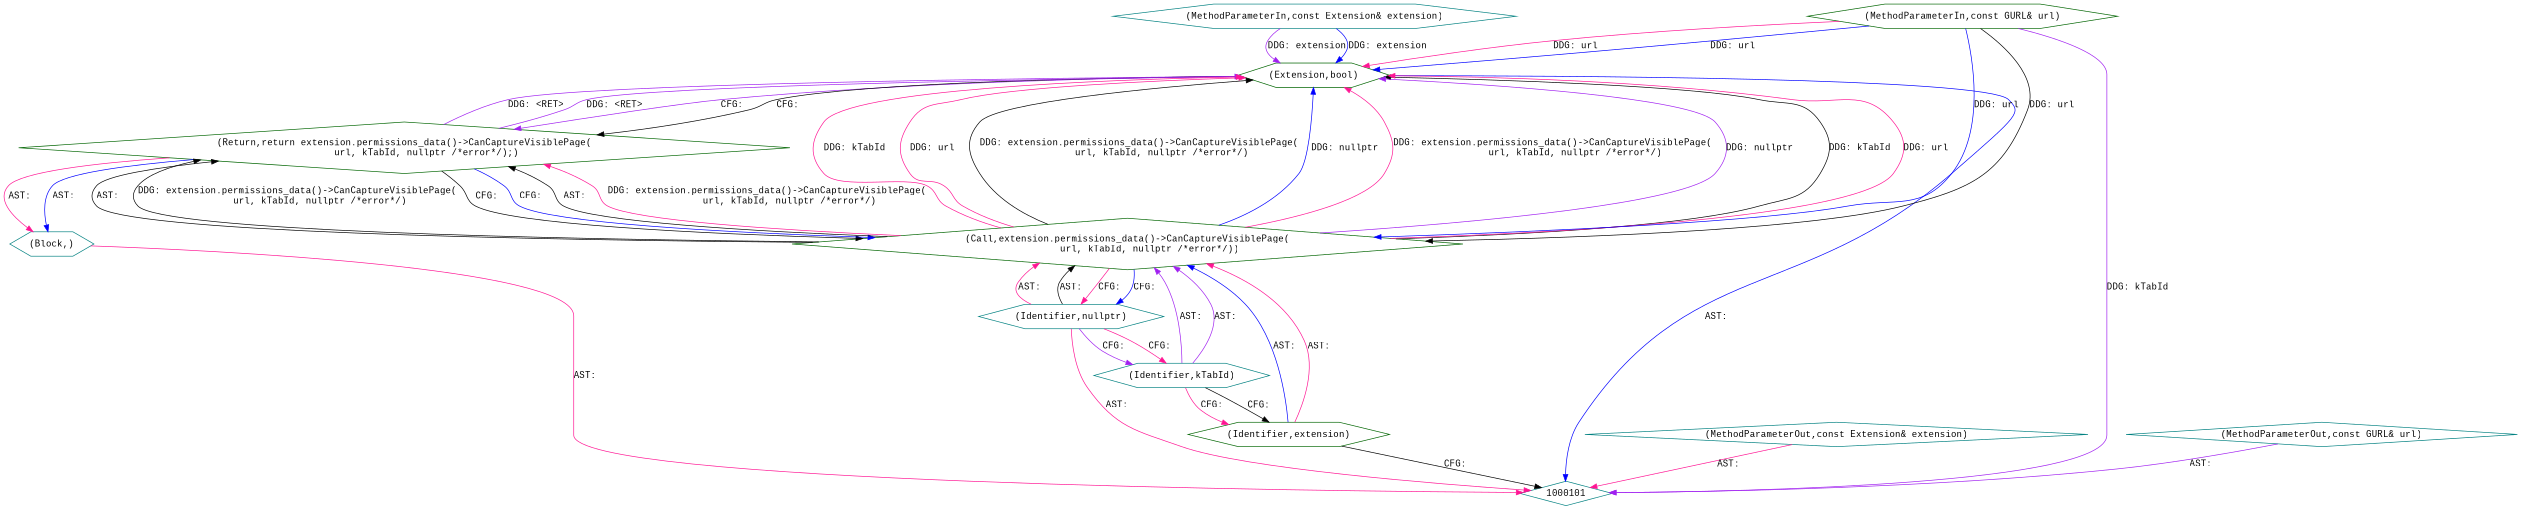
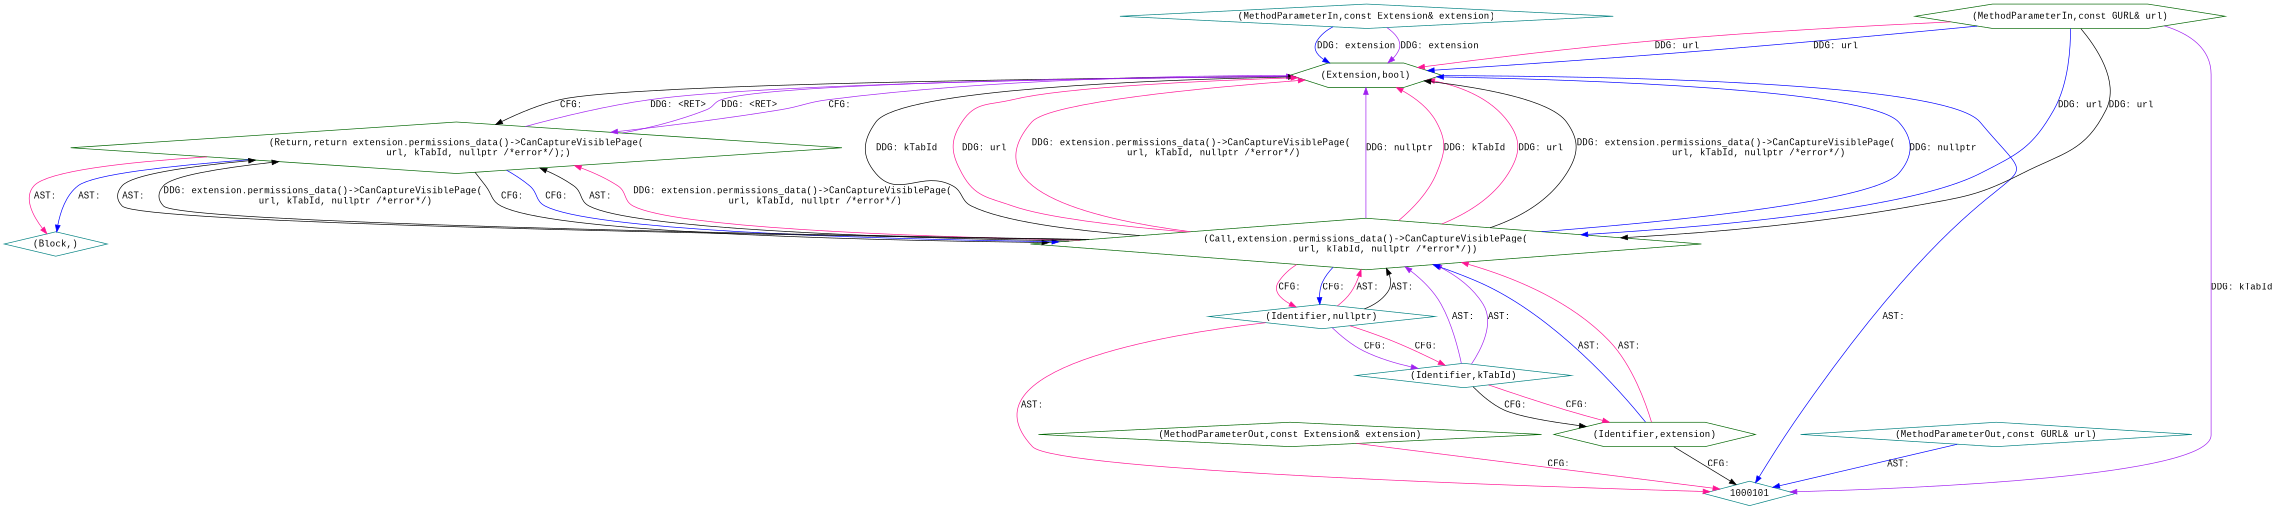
(1315, 16) -> (1367, 16)
(52, 244) -> (56, 244)
(1071, 317) -> (1322, 317)
(1182, 375) -> (1464, 375)
(1836, 434) -> (1290, 434)
(1731, 464) -> (1562, 464)
(736, 467) -> none
(1965, 481) -> (1868, 465)
